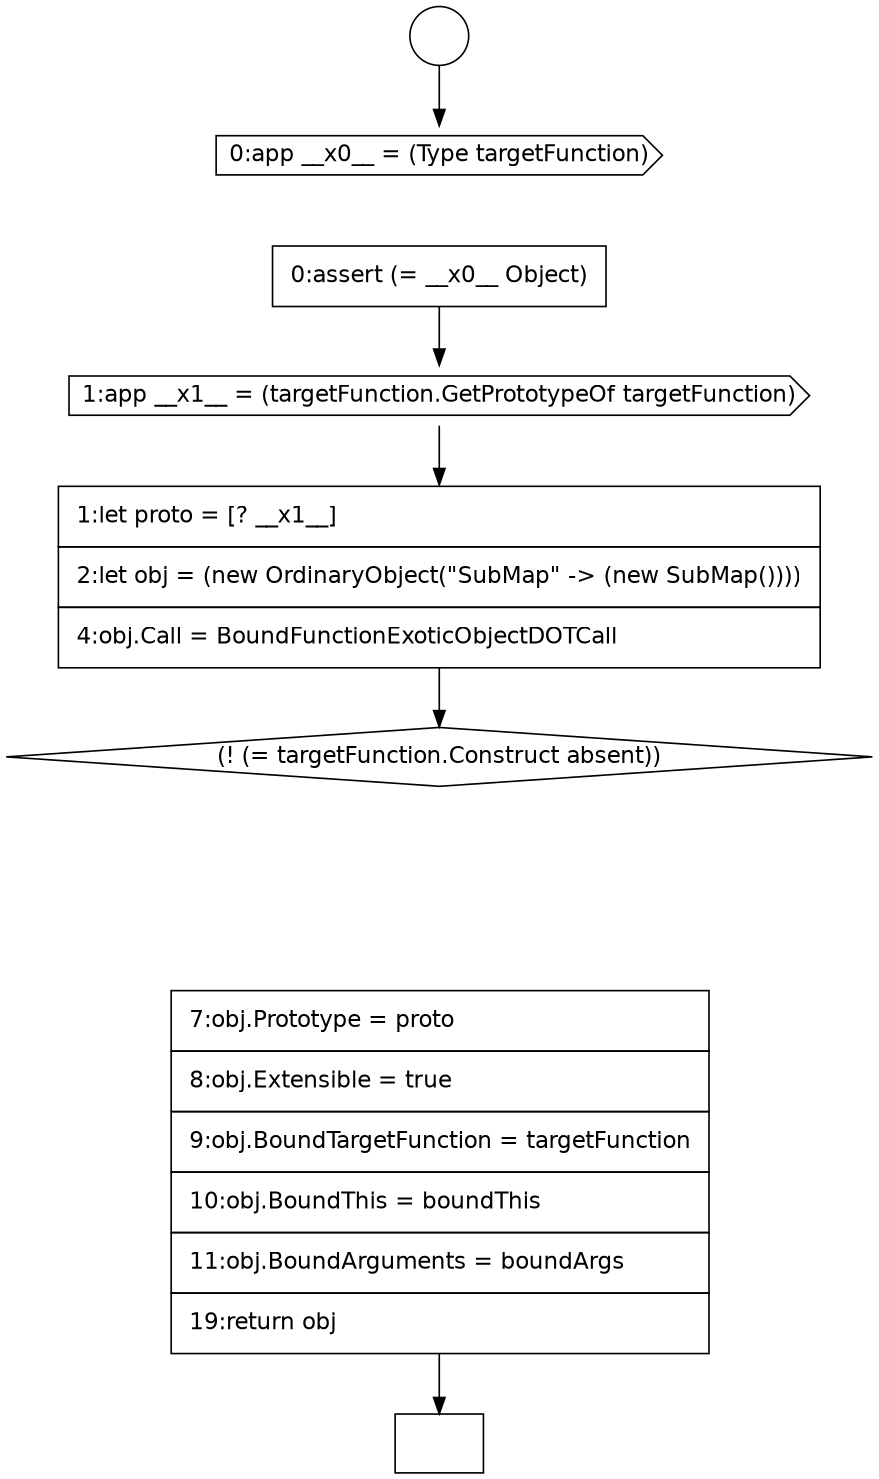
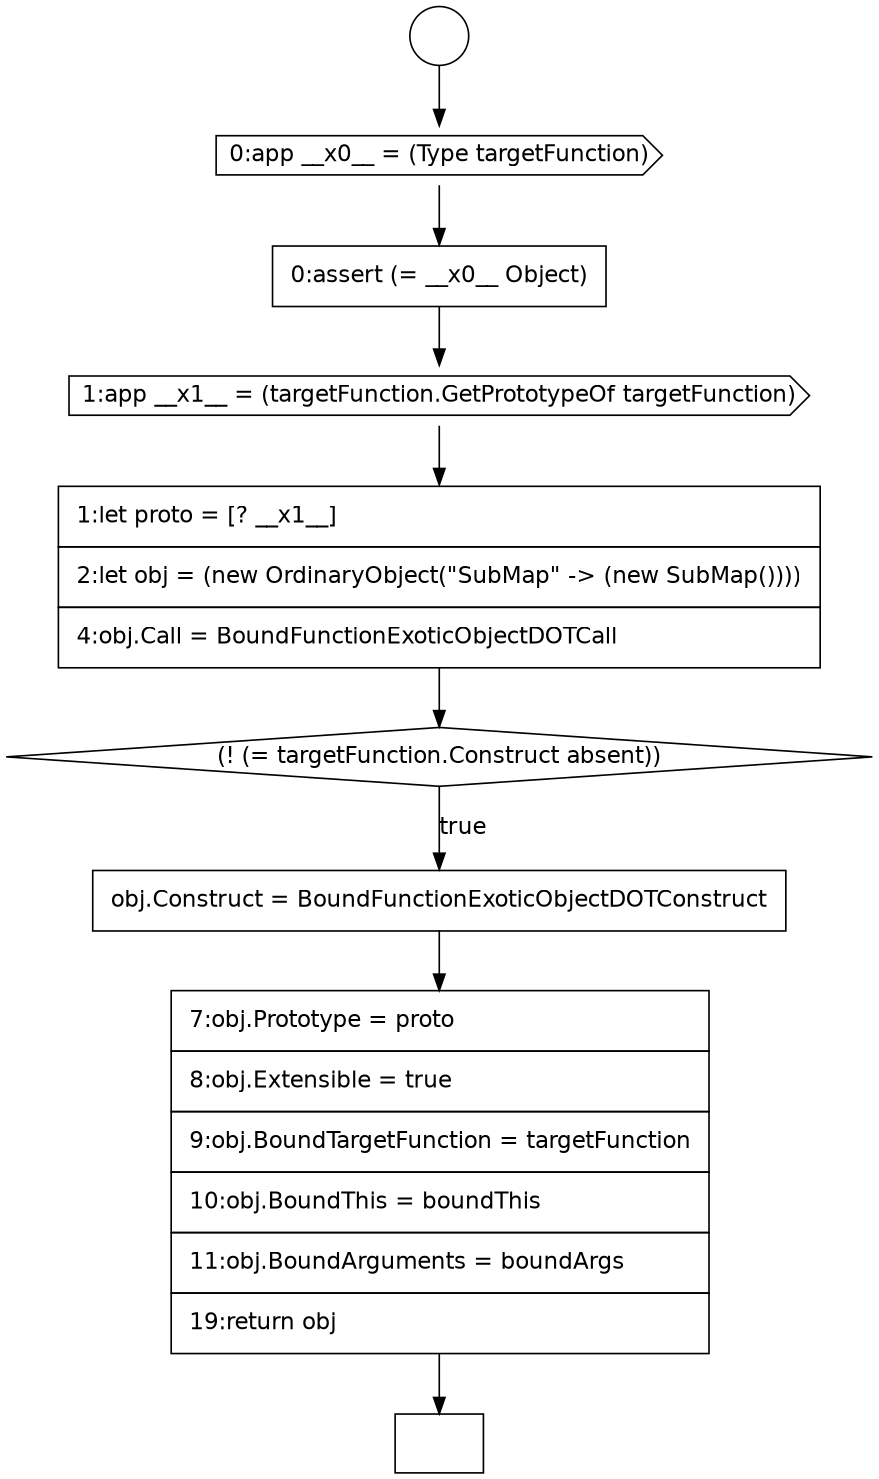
none -> (439, 207)
none -> (439, 900)
